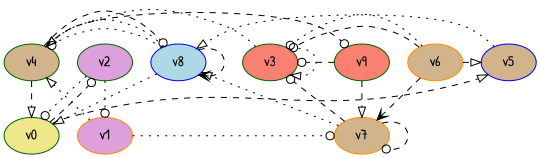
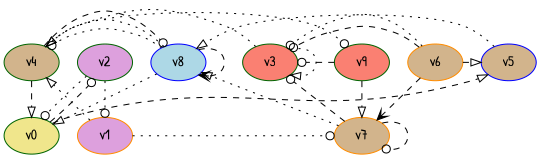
(208, 13) -> (208, 13)
